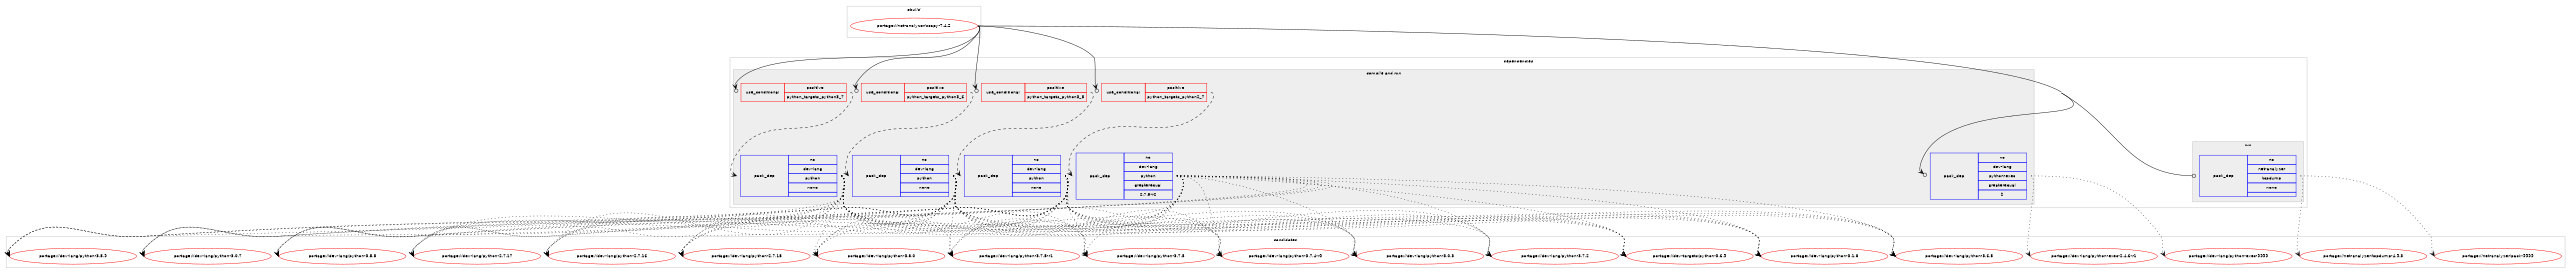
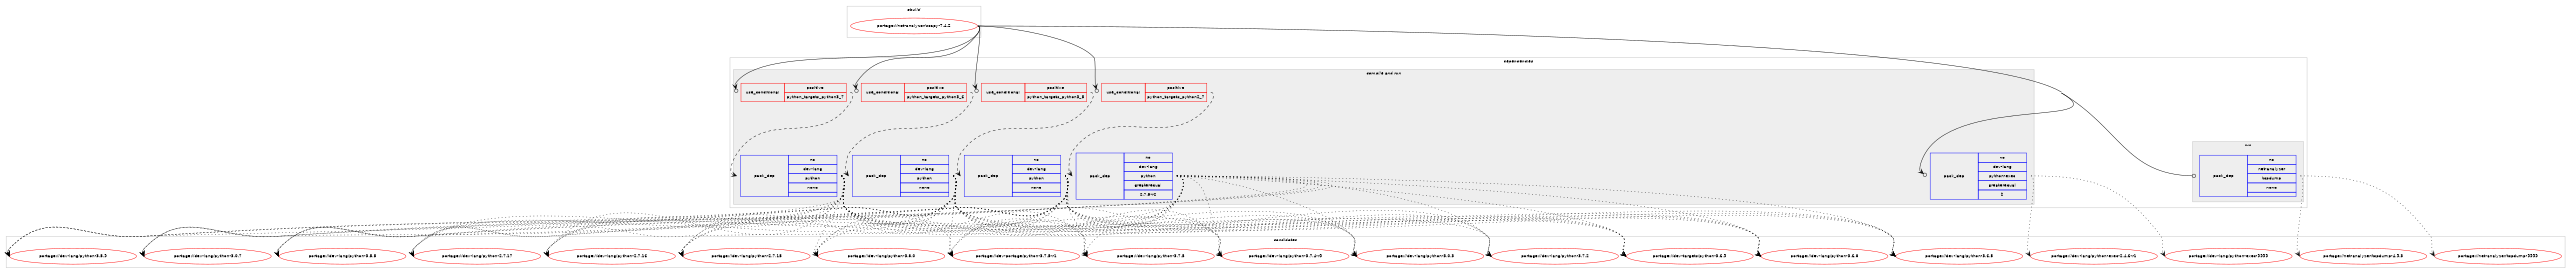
(1016, 256) -> (1016, 256)
(1825, 256) -> (1825, 256)
(2498, 256) -> (2498, 256)
